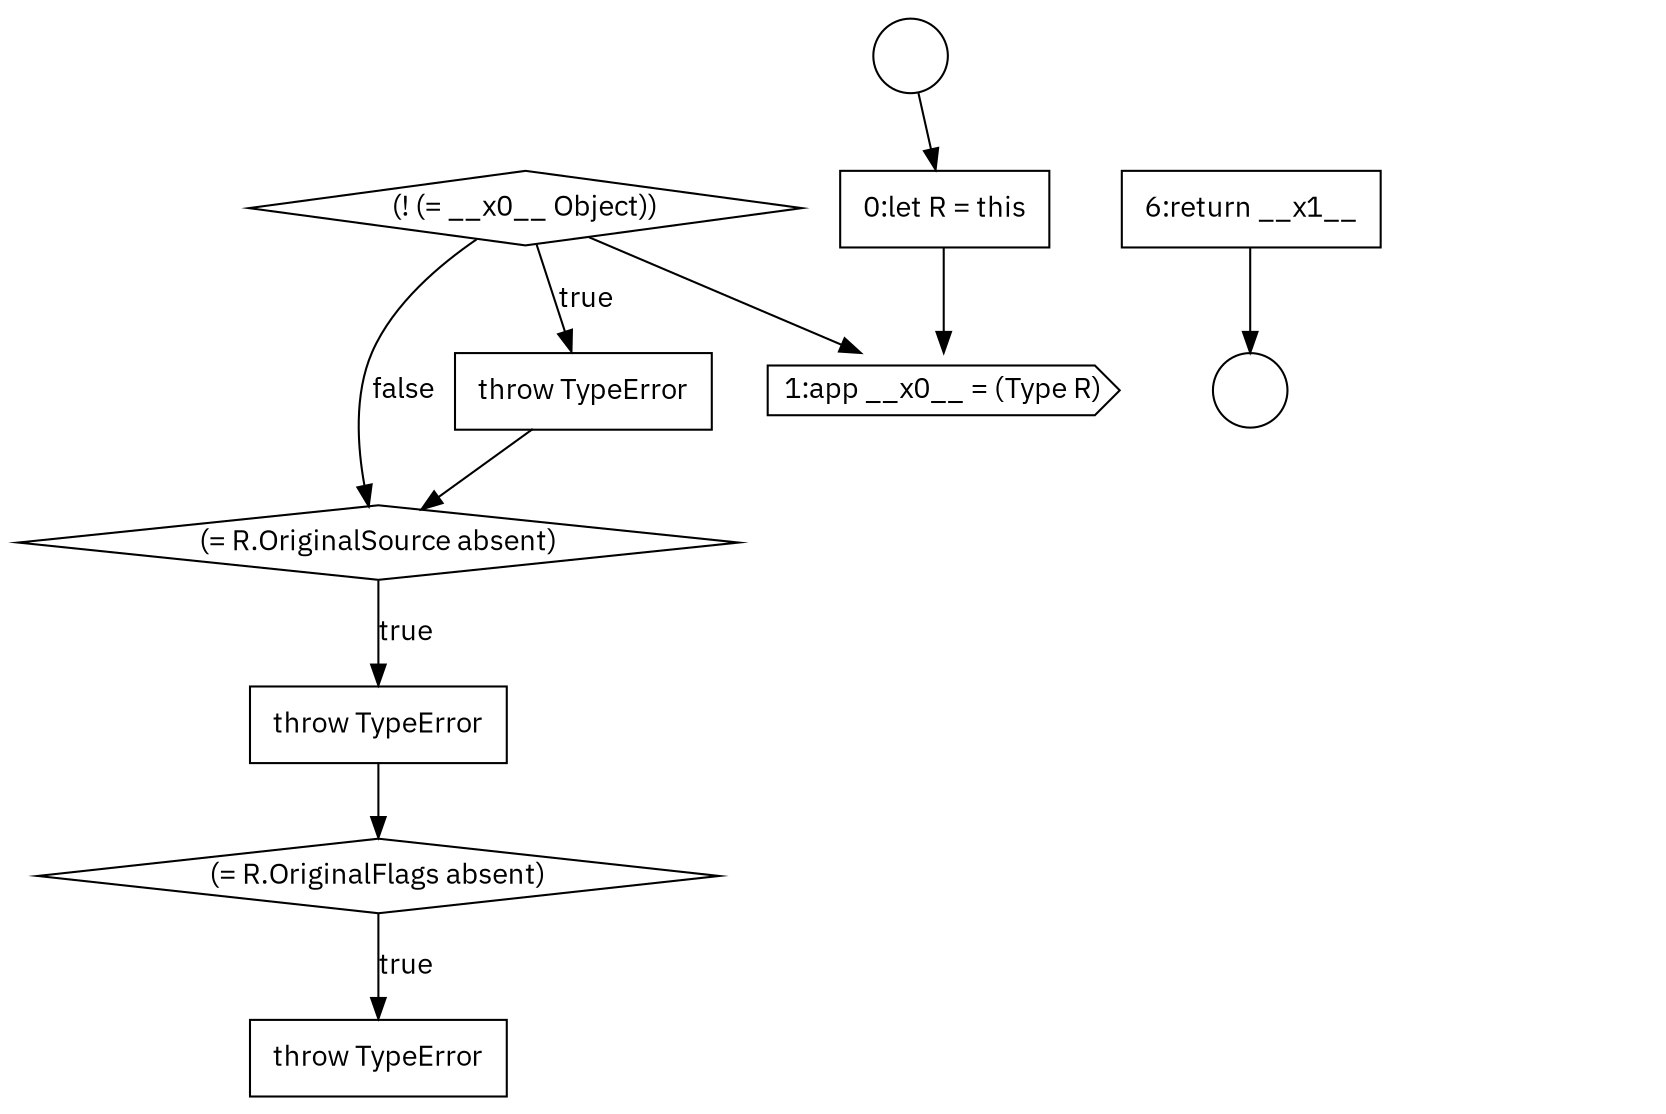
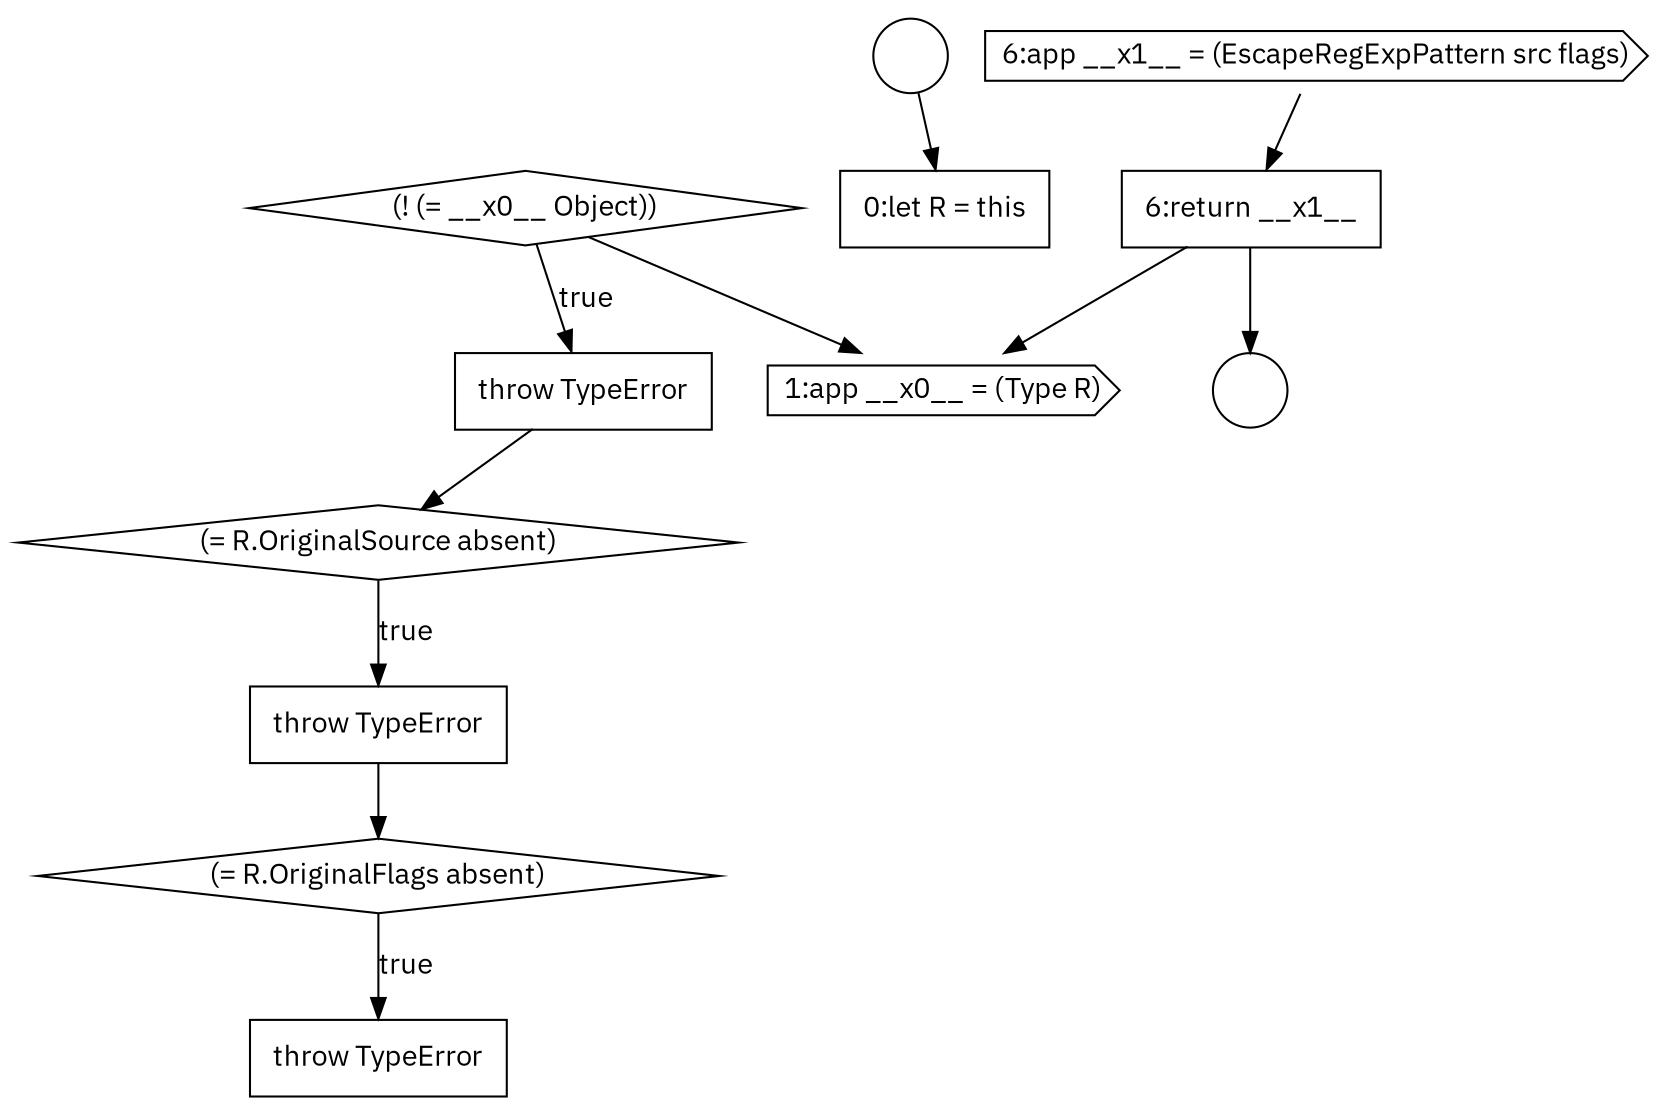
none -> (1316, 56)
(944, 289) -> (1105, 295)
(377, 343) -> none
